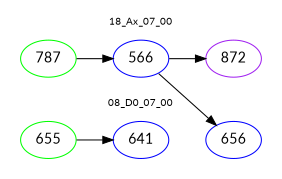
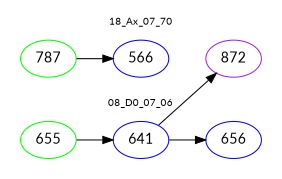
(141, 22) -> (141, 22)
(182, 59) -> (184, 103)
(189, 100) -> (182, 140)
(141, 103) -> (141, 103)
